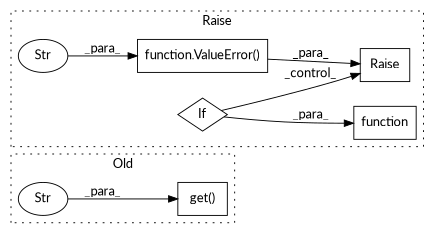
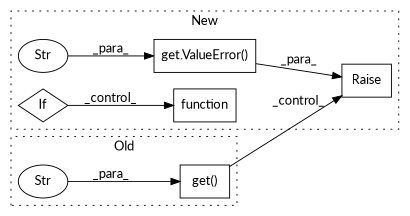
(217, 22) -> (205, 22)
(203, 56) -> (205, 56)
(287, 95) -> (279, 135)
(311, 115) -> (111, 99)
